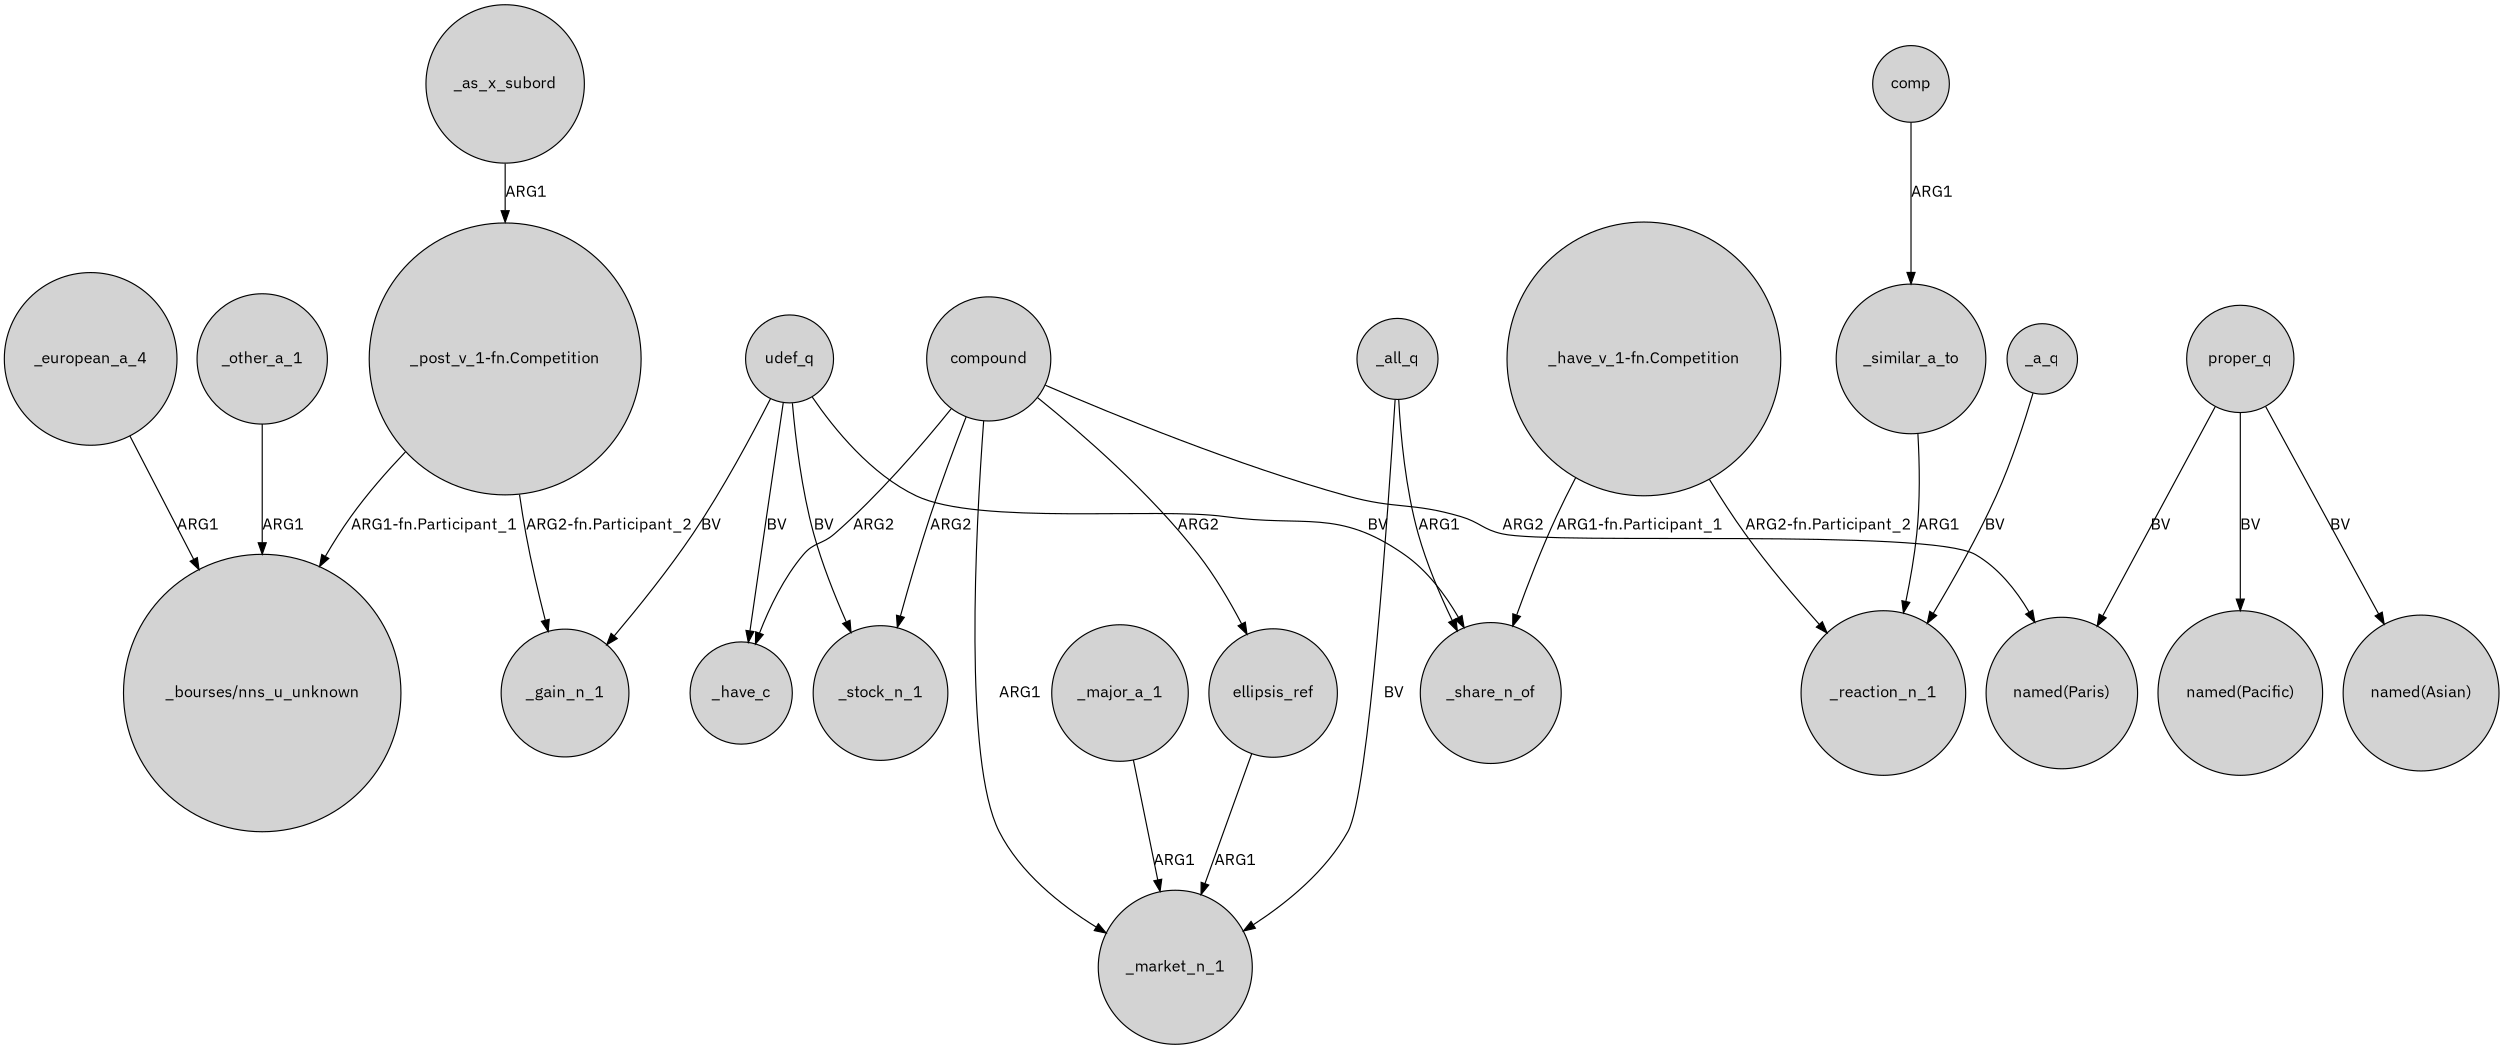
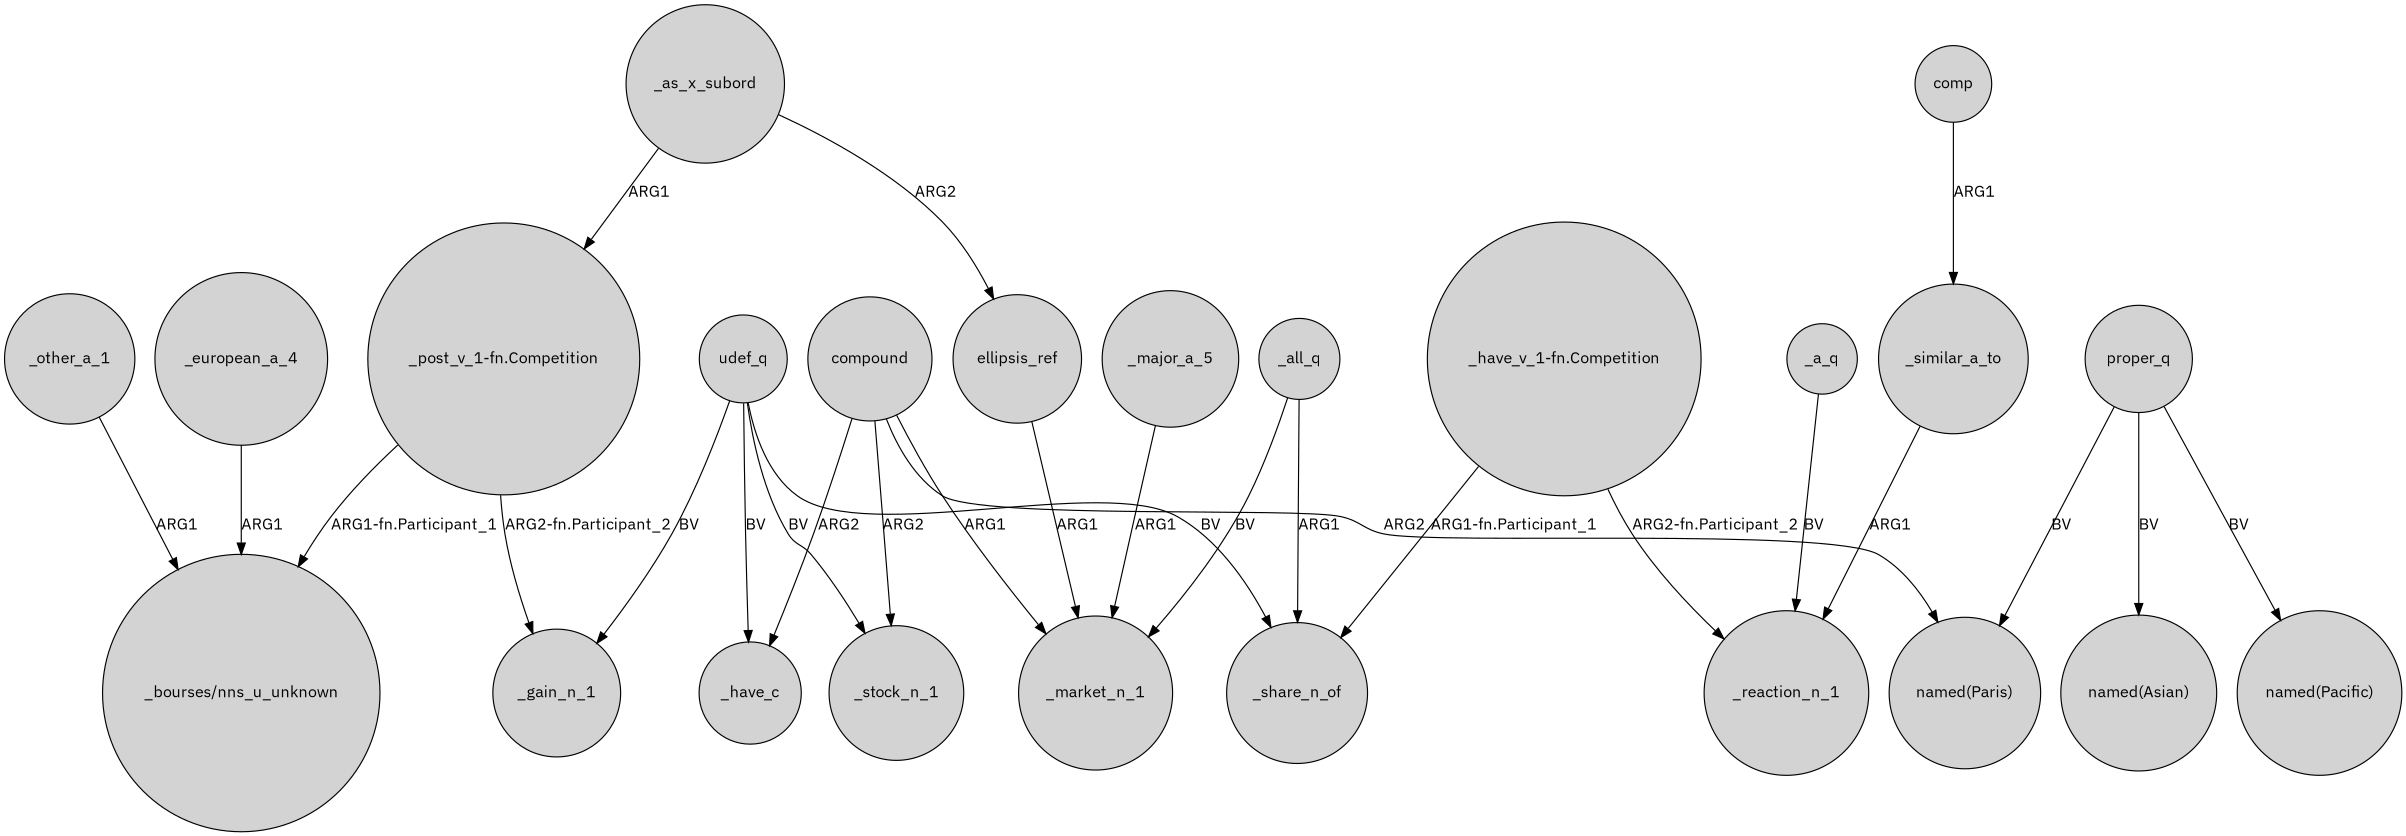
(1151, 501) -> (899, 184)
(1120, 693) -> (1170, 359)
